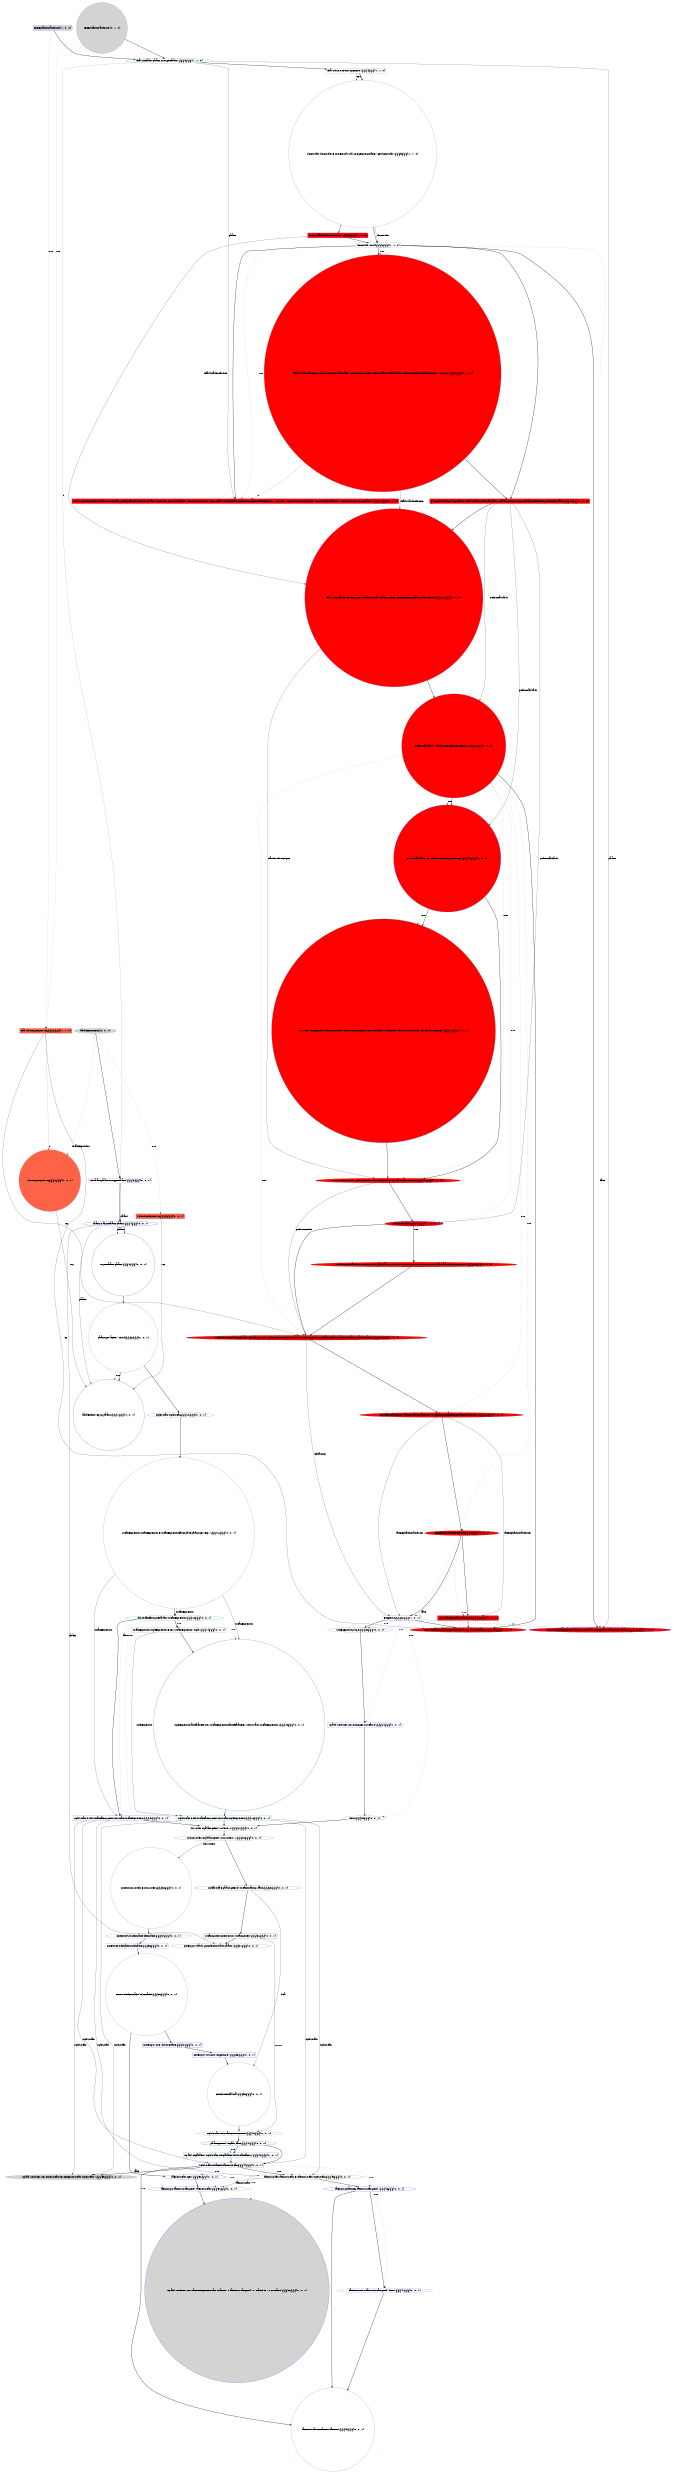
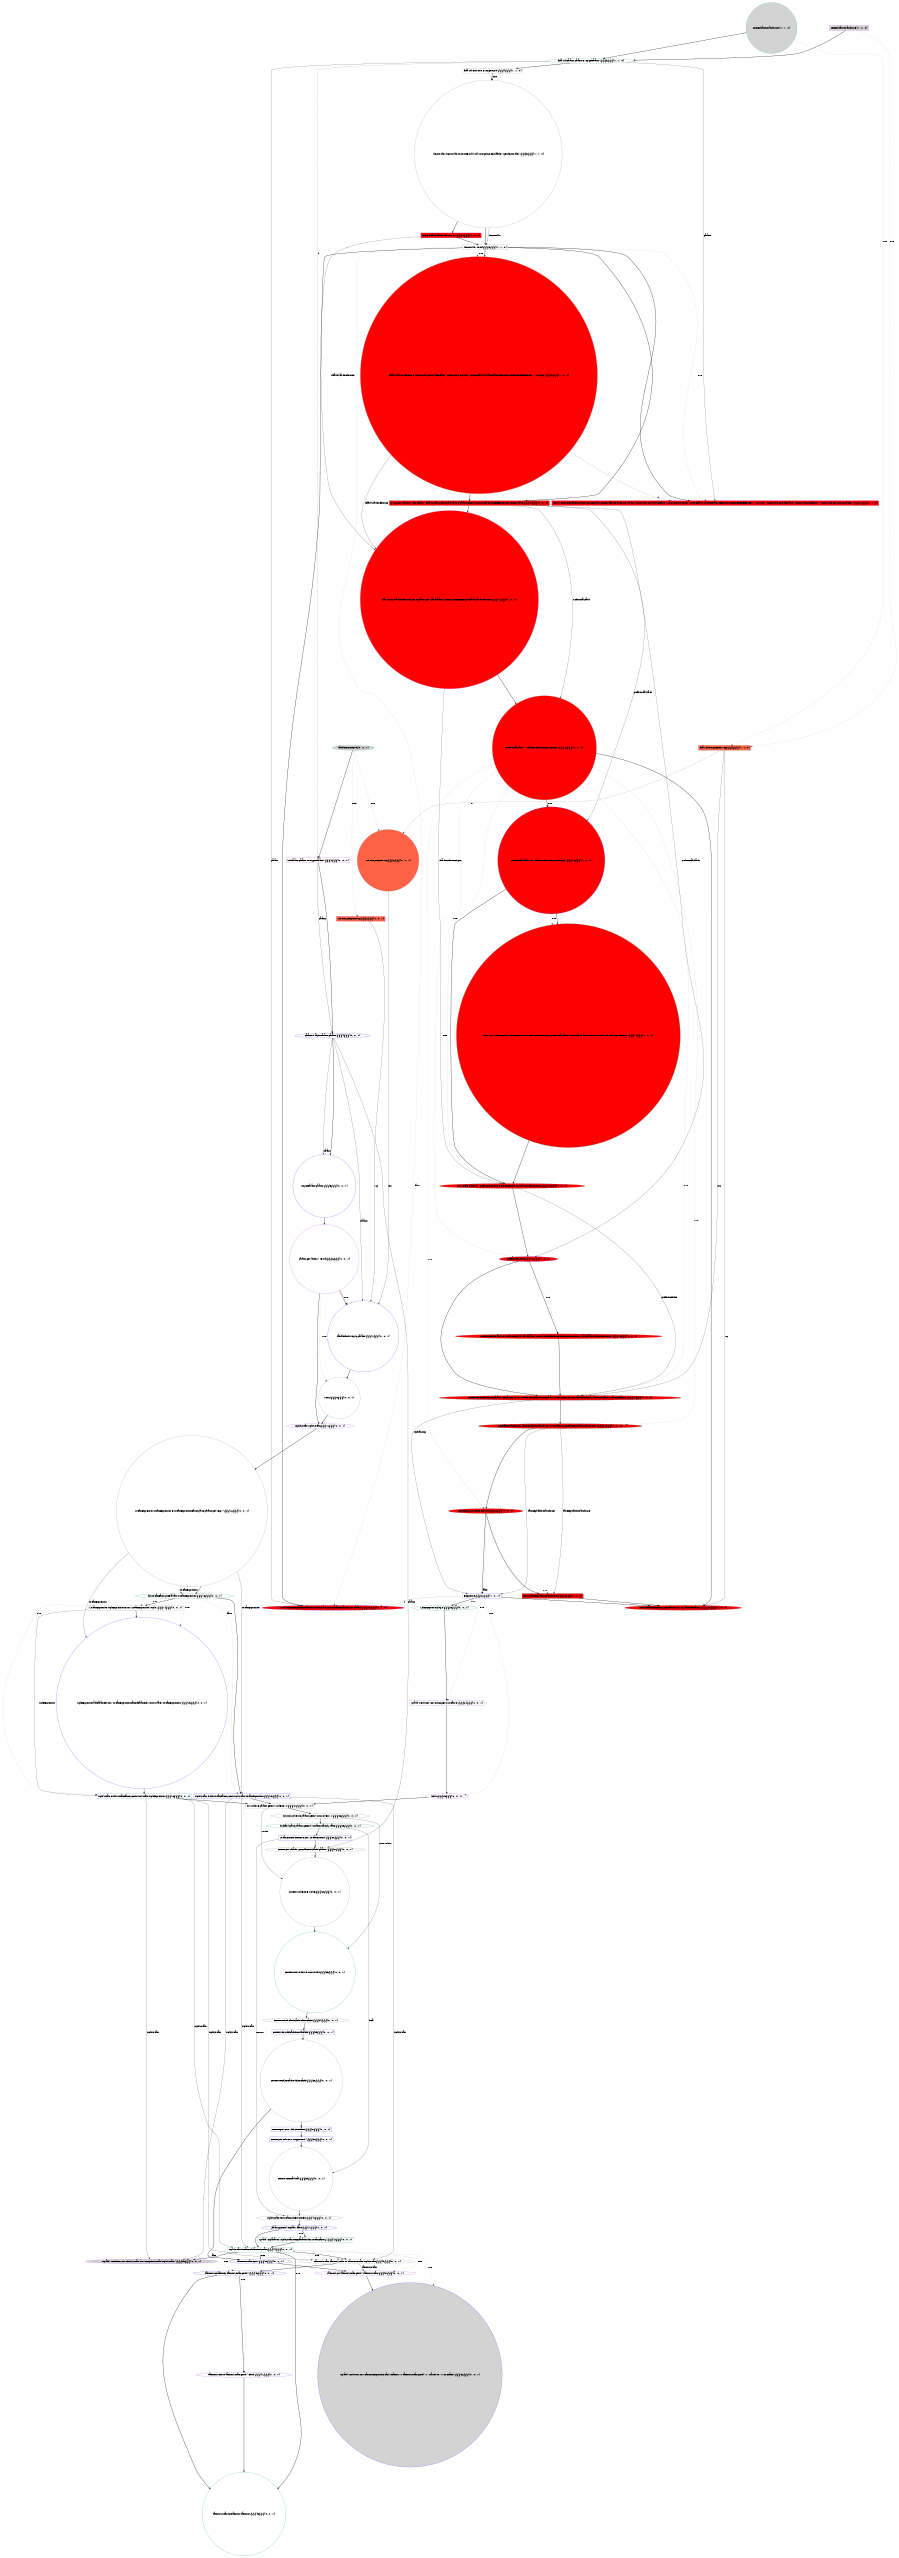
(81, 1146) -> (373, 803)
none -> (339, 1398)
none -> (315, 1892)
